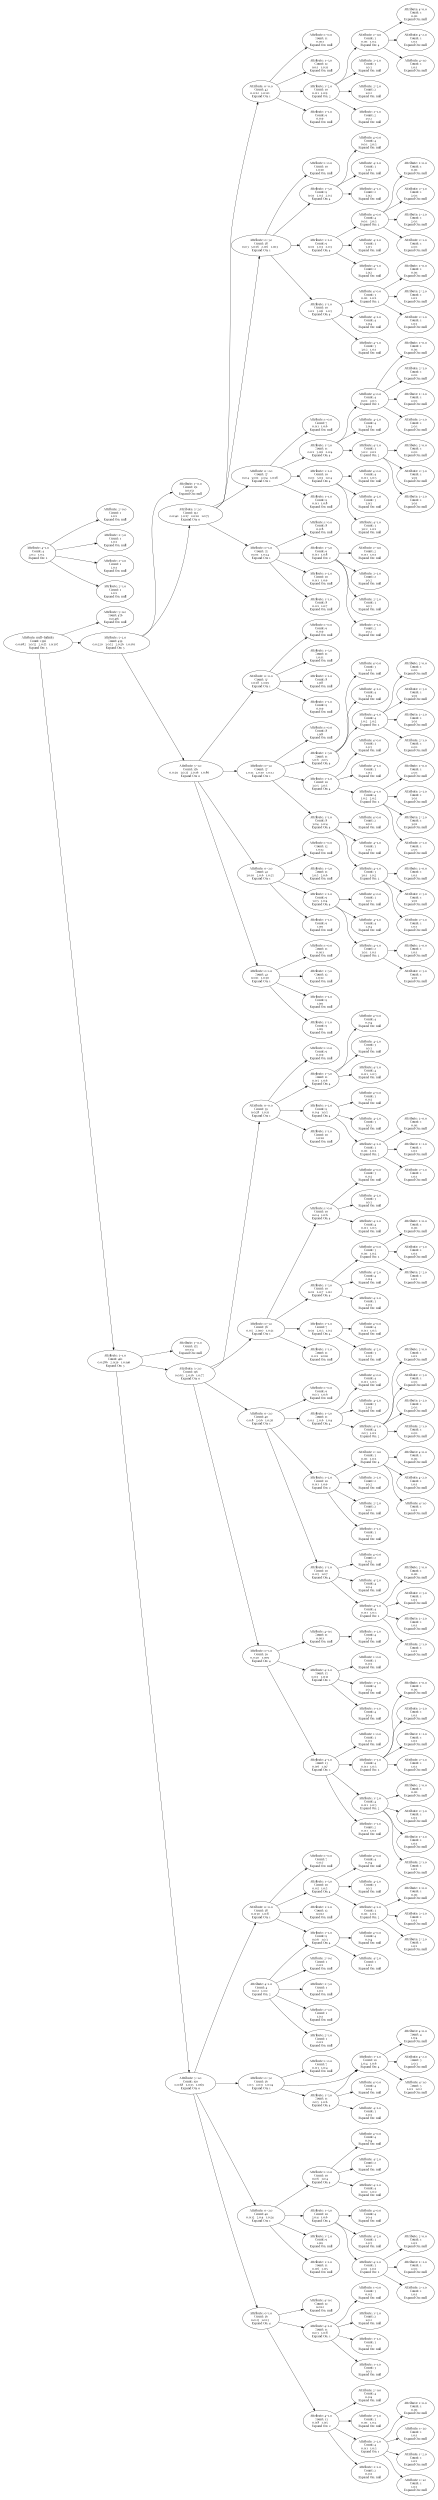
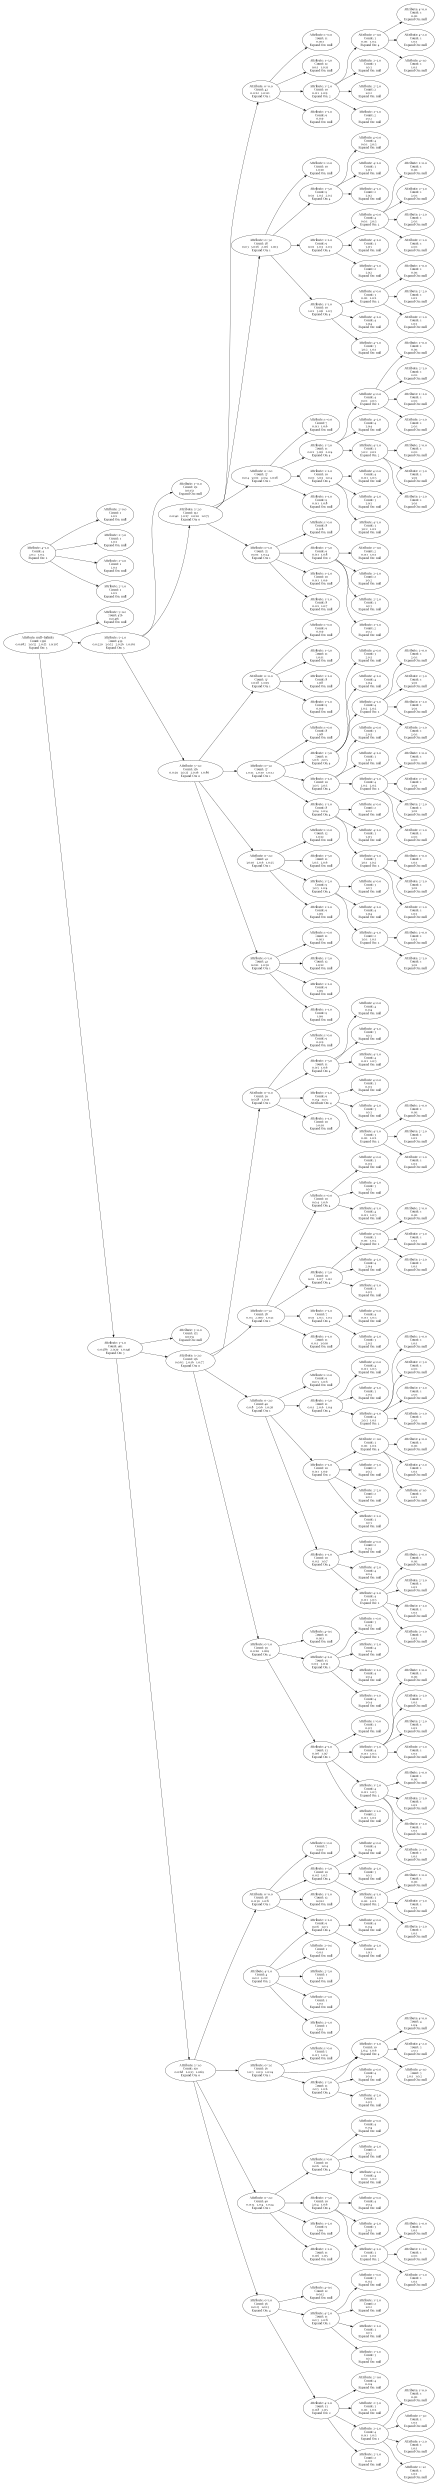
(321, 1111) -> (321, 1098)
(344, 1637) -> (344, 1668)
